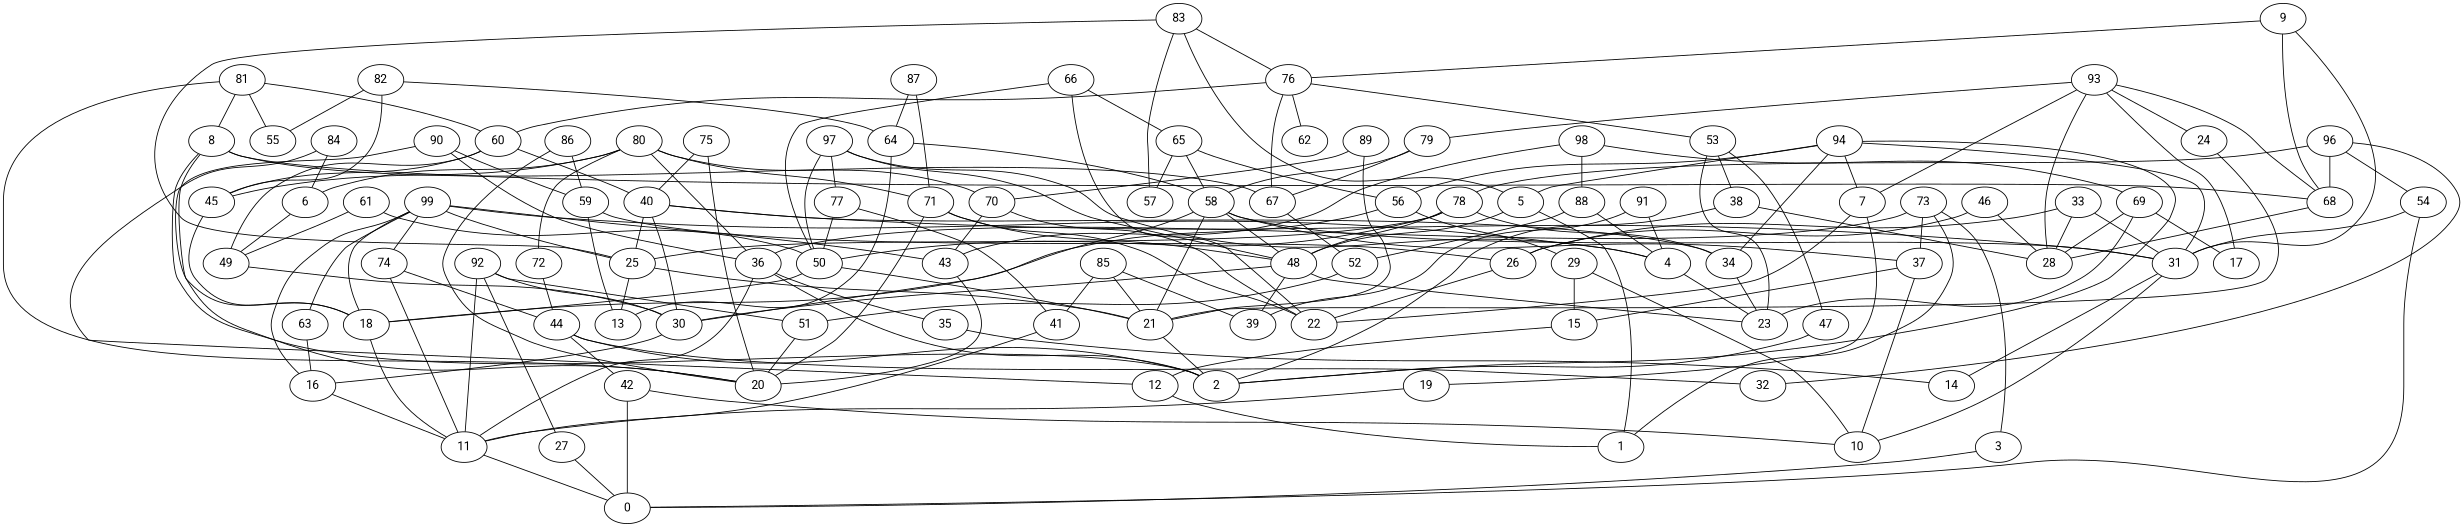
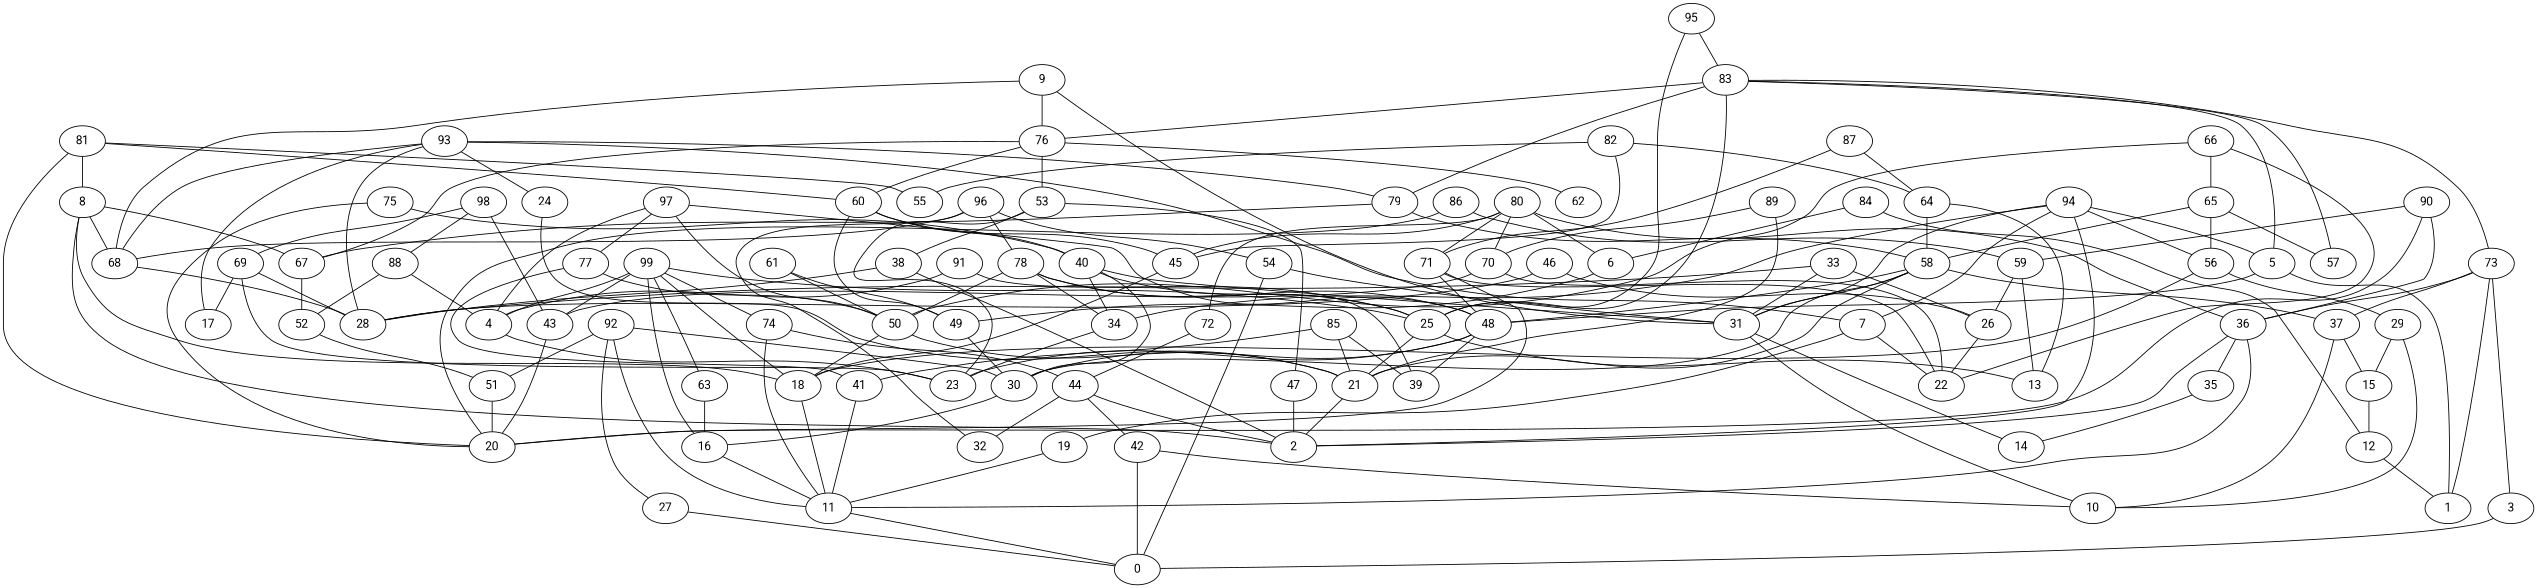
none -> (1692, 19)
none -> (2283, 124)
none -> (1557, 134)
